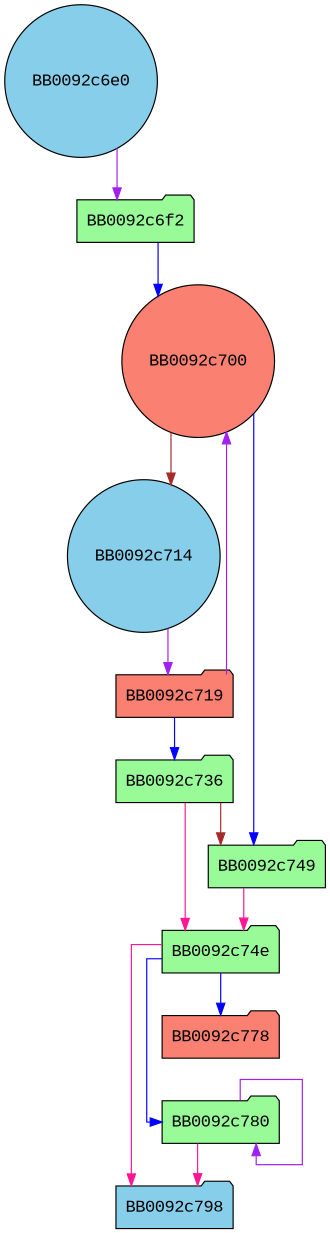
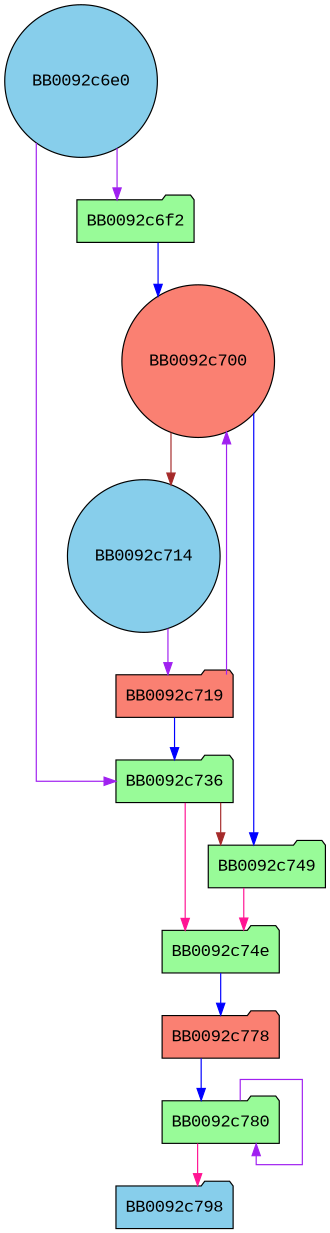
none -> (36, 496)
(147, 1034) -> (201, 1073)
(131, 1044) -> none
